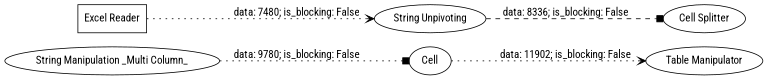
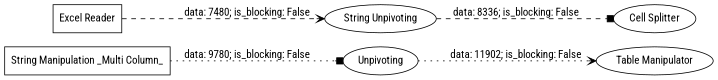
(257, 19) -> (219, 19)
(112, 61) -> (87, 61)
(430, 61) -> (381, 61)
